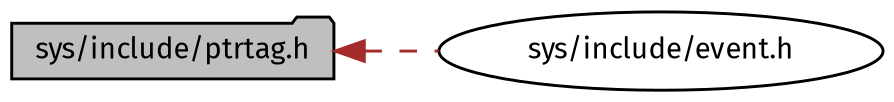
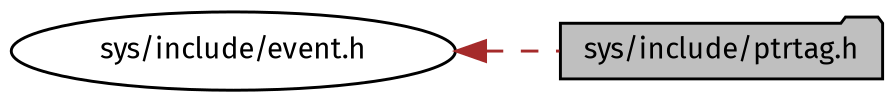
(402, 51) -> (523, 51)
